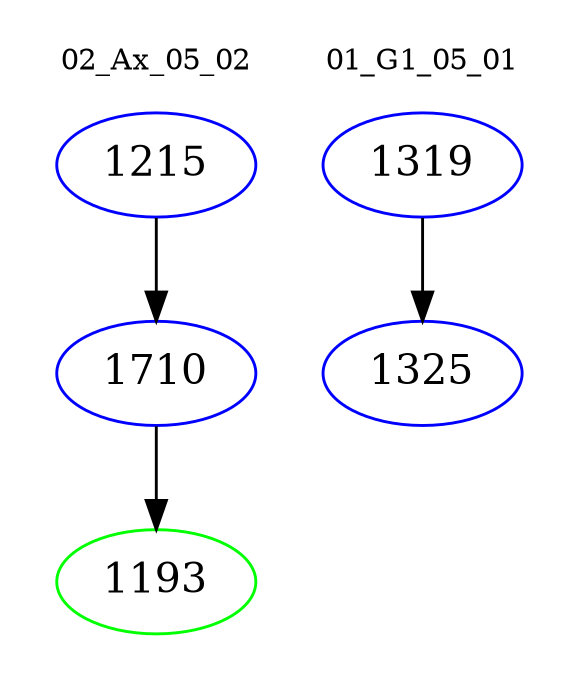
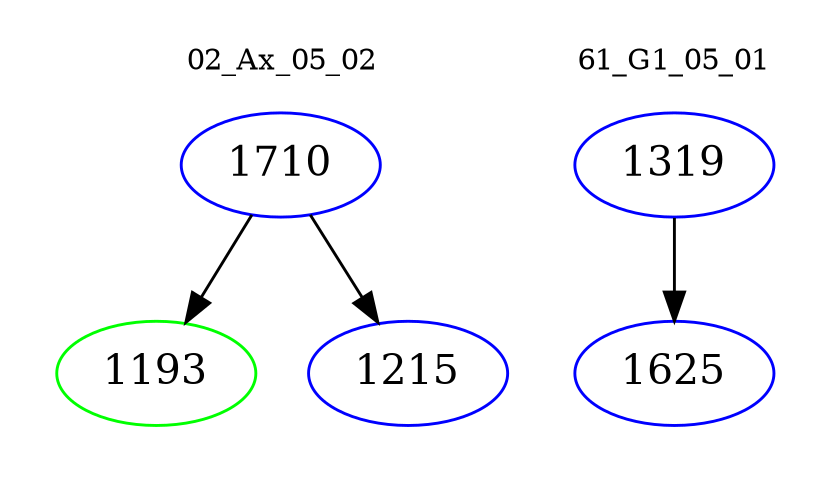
(423, 62) -> (674, 62)
(156, 255) -> (336, 256)
(423, 373) -> (674, 373)
